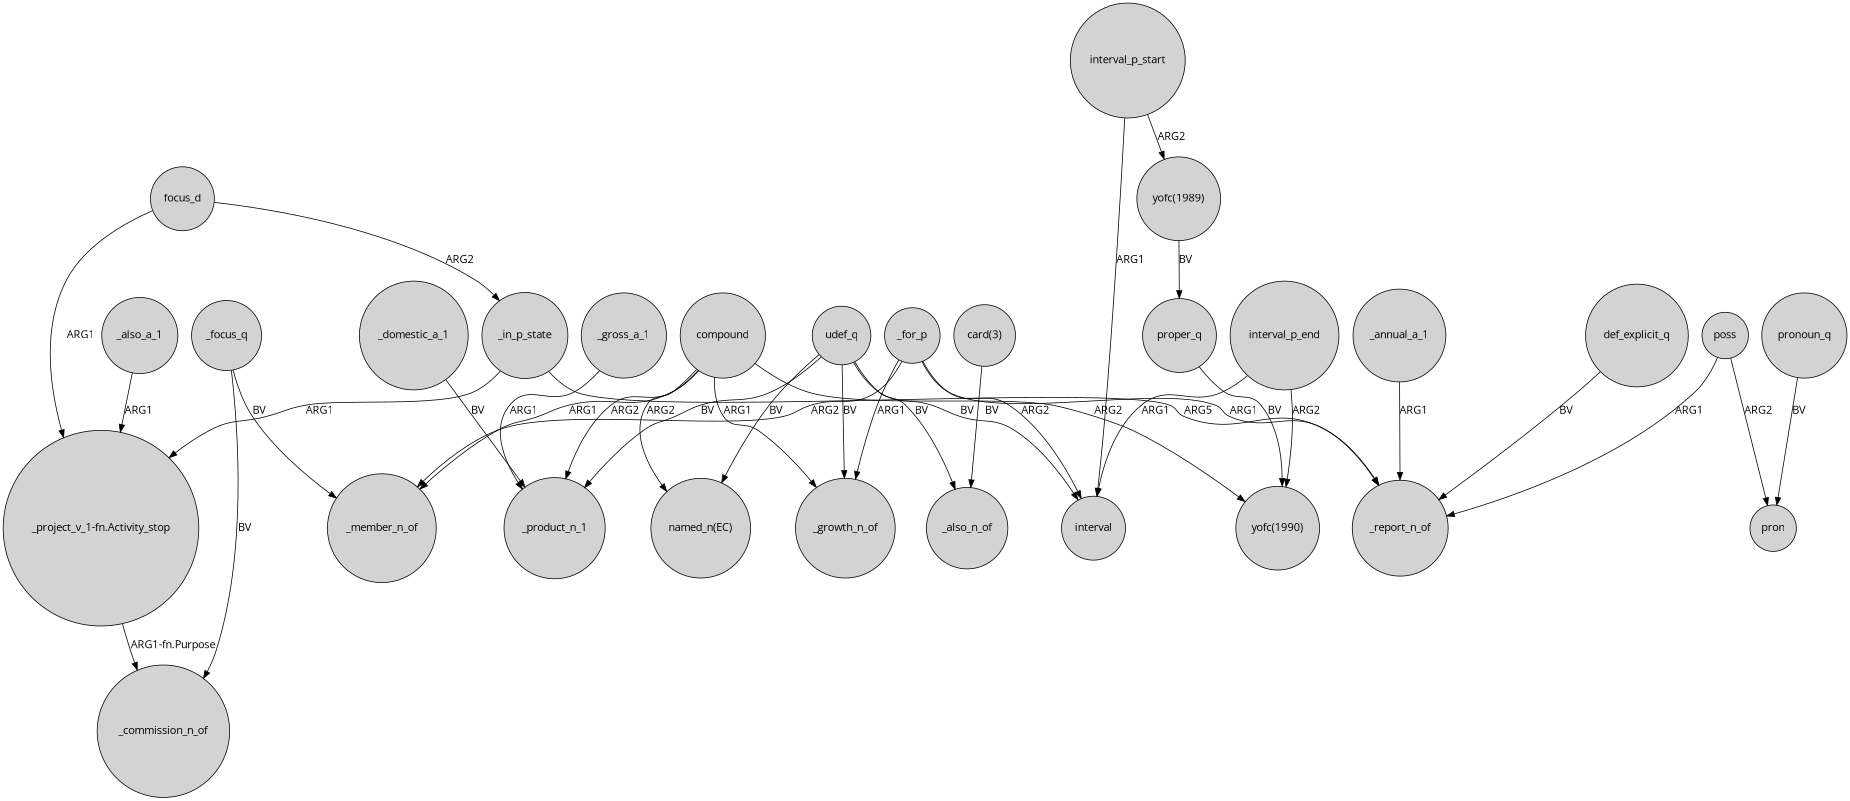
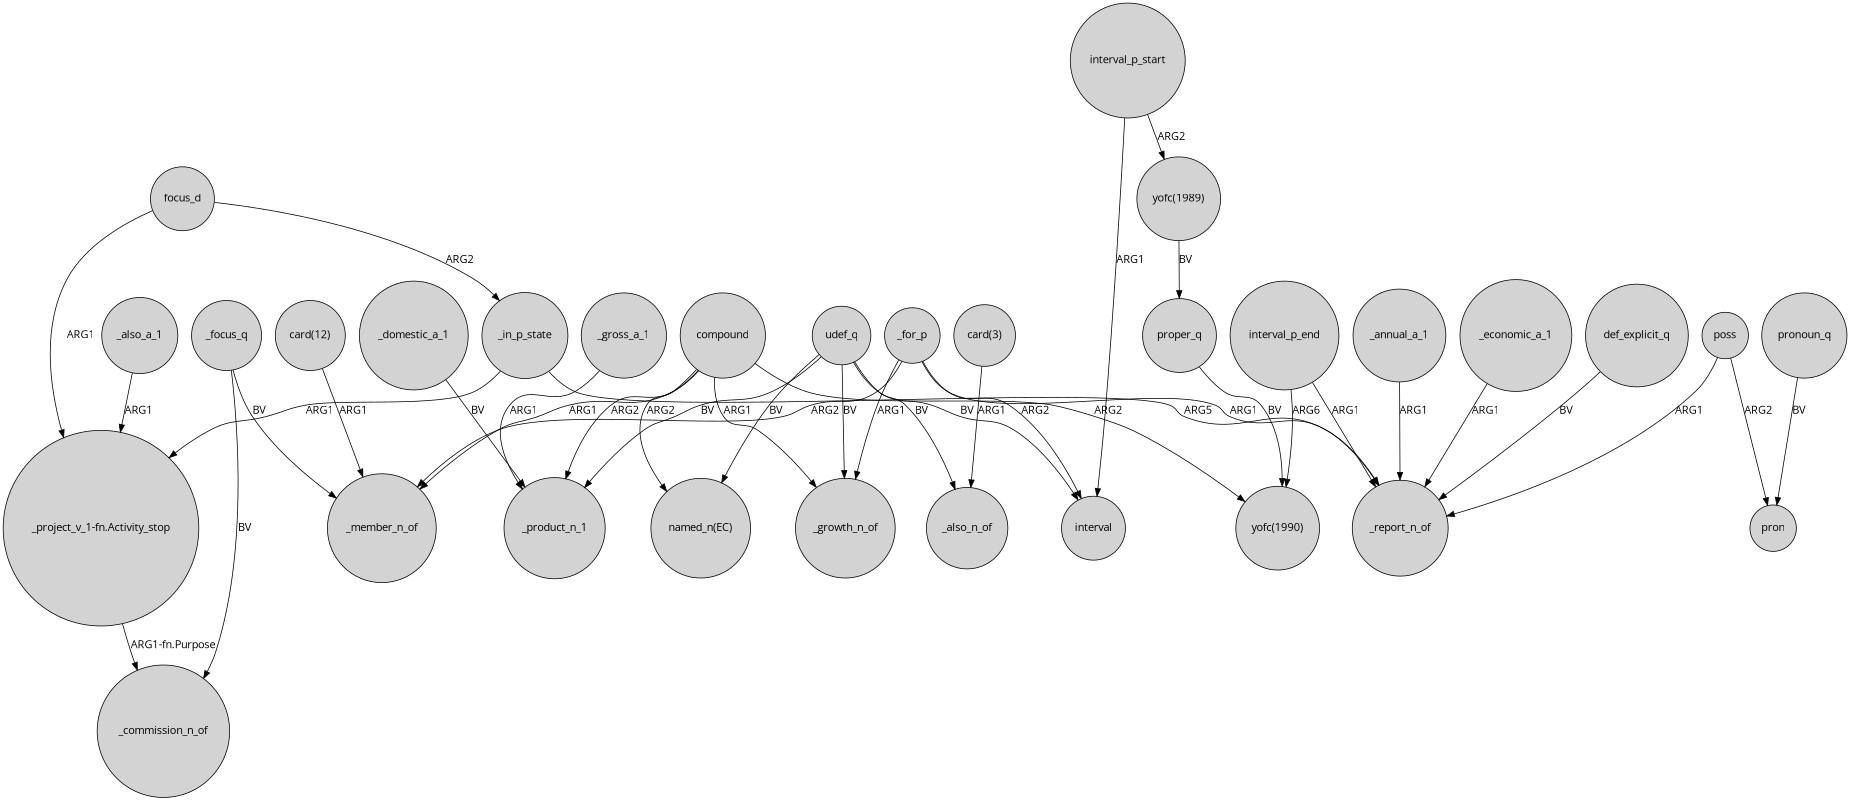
none -> (310, 335)
none -> (1516, 335)
(1141, 406) -> (1342, 431)
(992, 411) -> (992, 411)
(1306, 411) -> (1306, 411)
